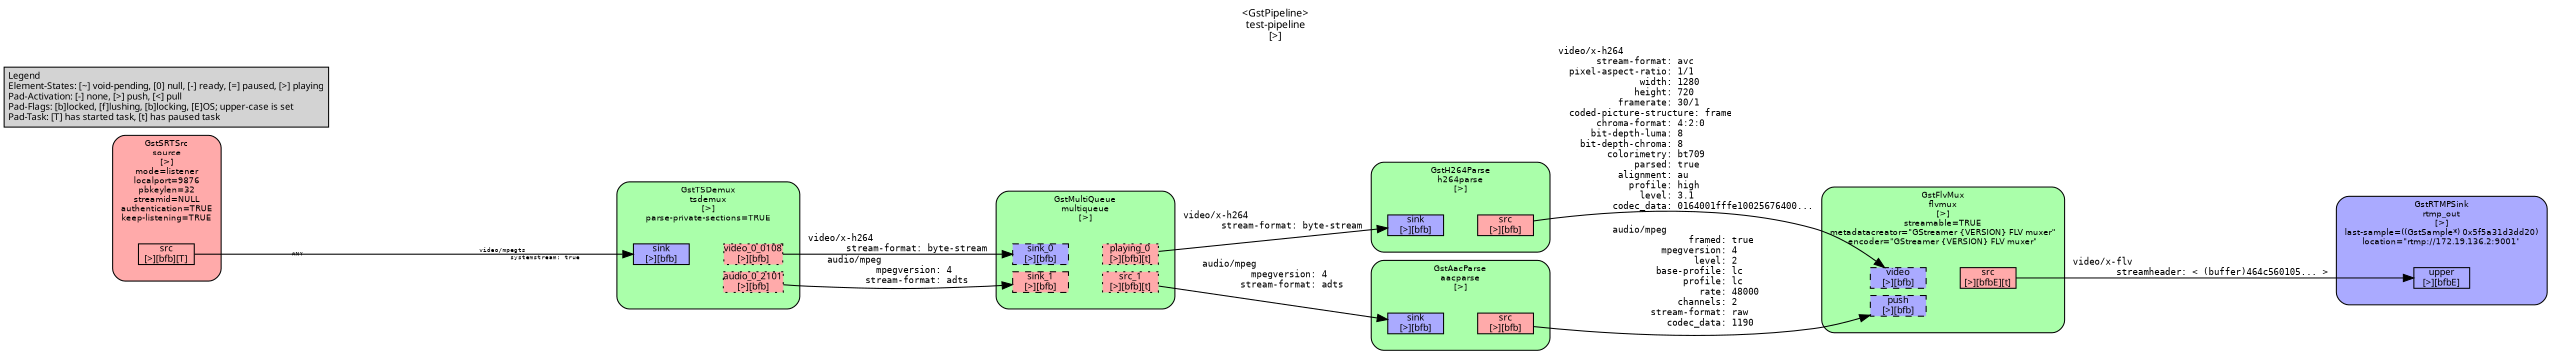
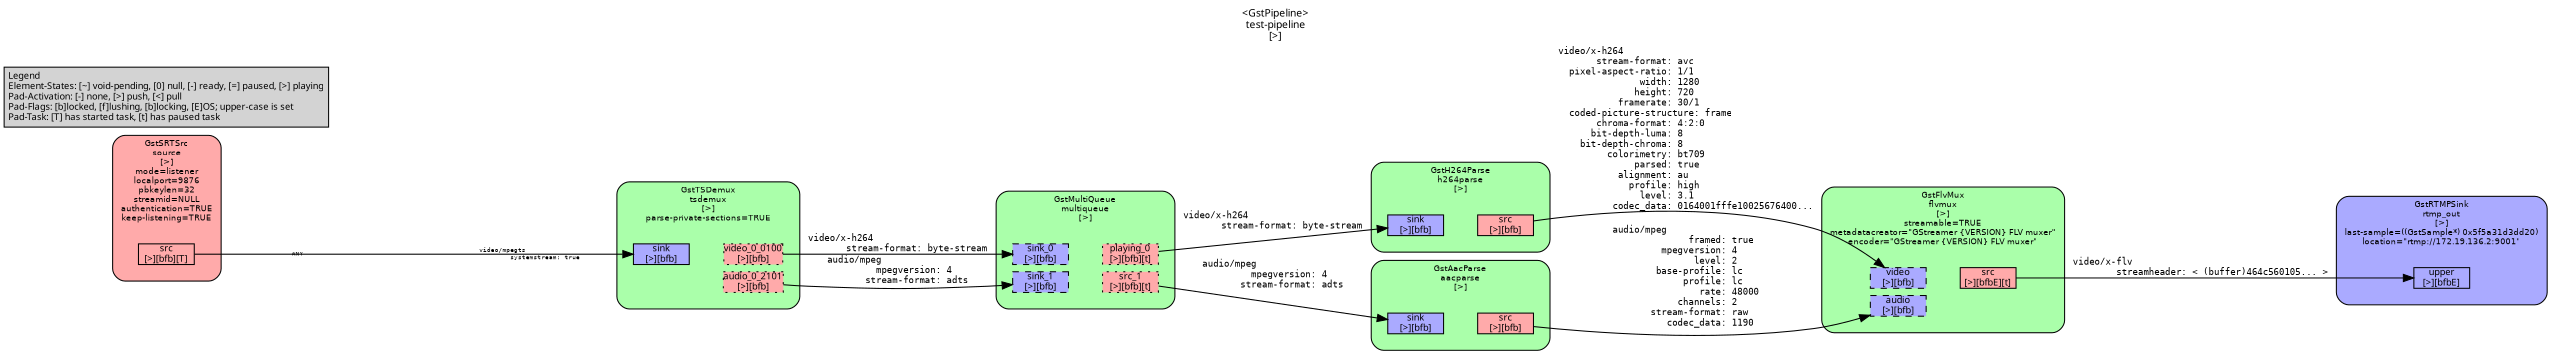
(753, 254) -> (753, 254)
(1041, 282) -> (1041, 282)
(1898, 306) -> (1898, 306)
